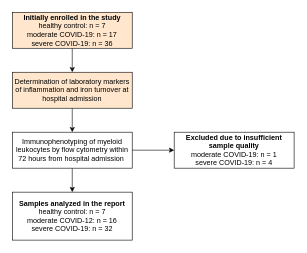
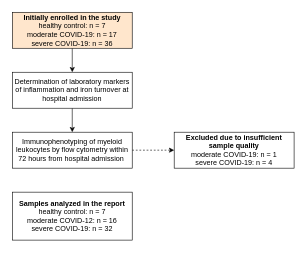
(72, 90) -> (72, 90)
(150, 150) -> (150, 150)
(72, 186) -> none
